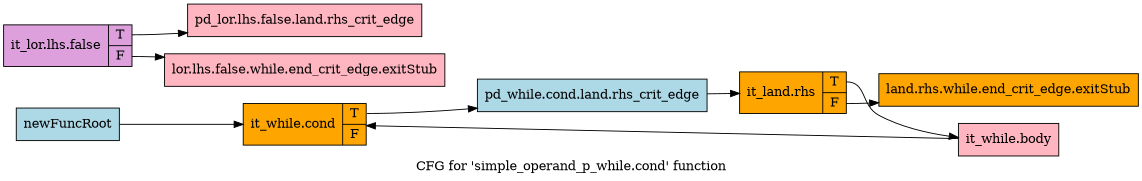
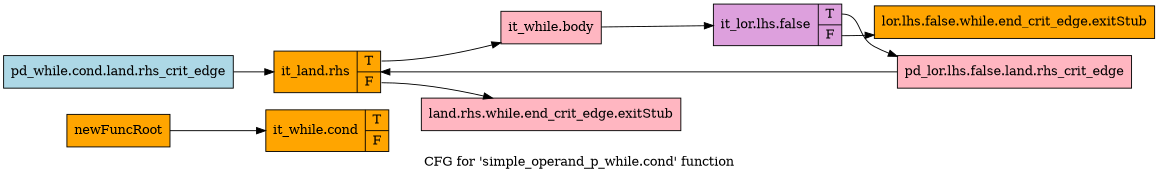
(305, 70) -> (1014, 22)
none -> (644, 72)
(1009, 90) -> (551, 114)
(418, 112) -> none
(68, 124) -> (118, 131)
(667, 132) -> (653, 26)
